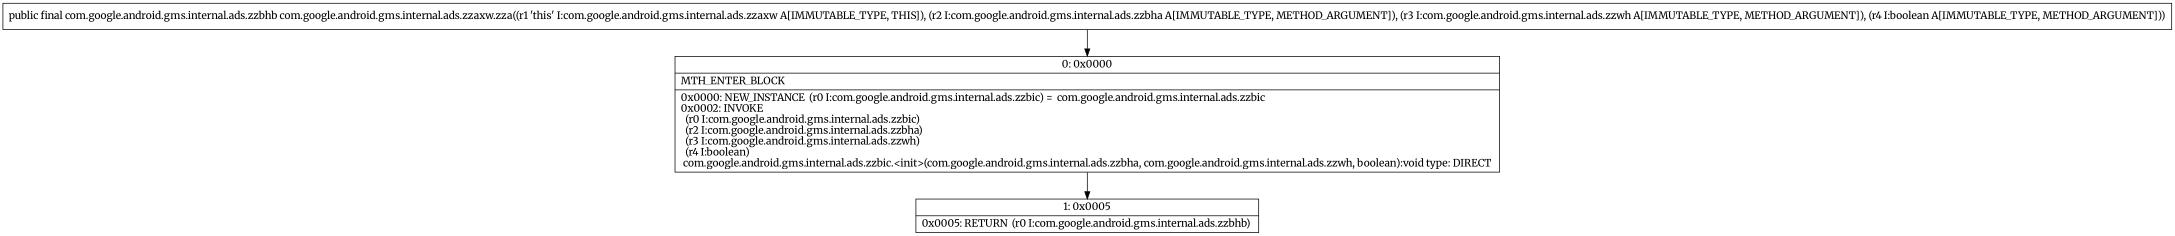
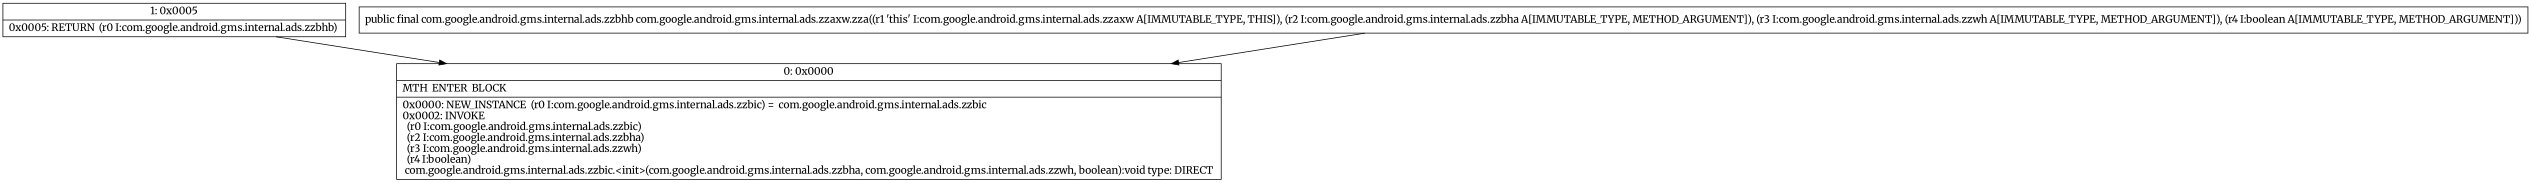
(1087, 182) -> (358, 50)
